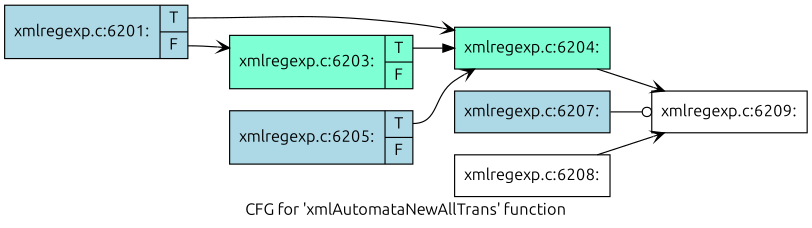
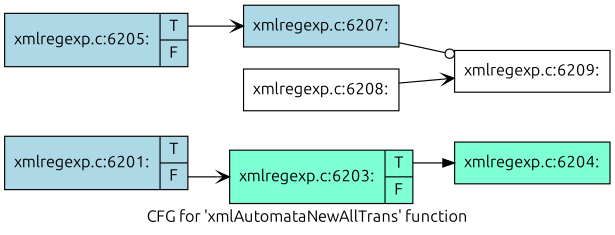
(316, 17) -> none
(625, 78) -> none
(439, 101) -> (210, 26)
